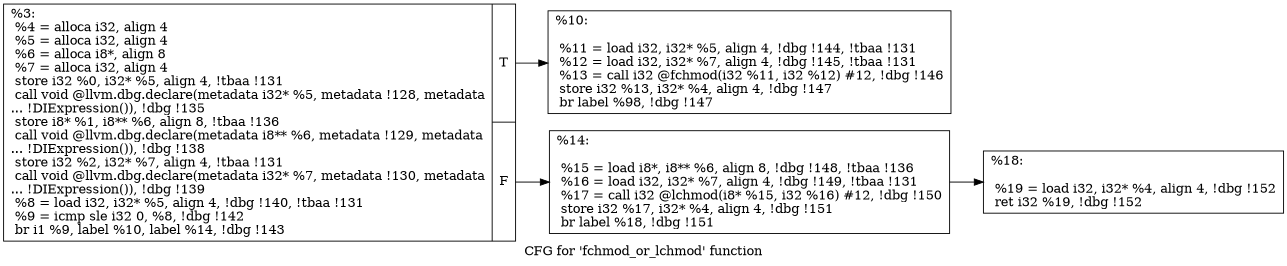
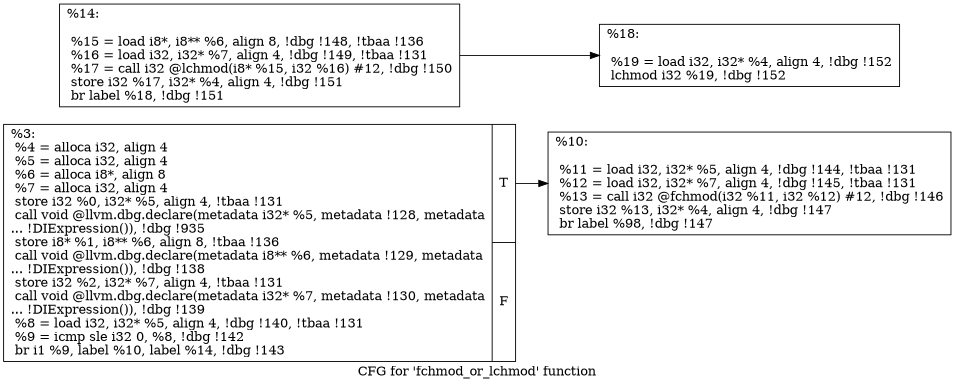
(108, 109) -> (108, 229)
(528, 182) -> none
(1067, 202) -> (696, 76)
